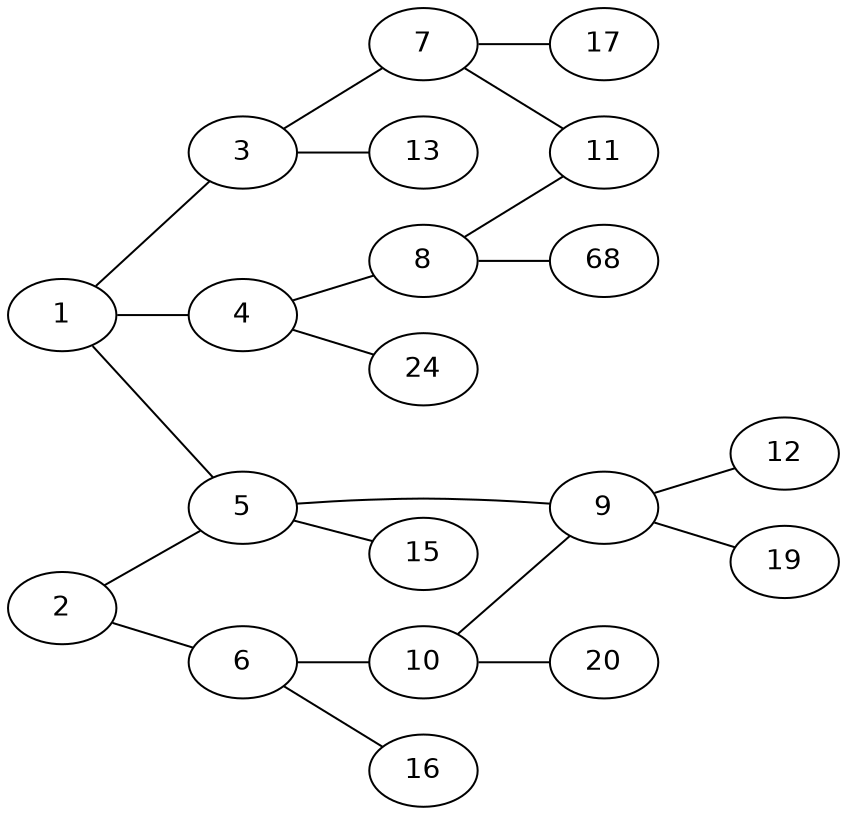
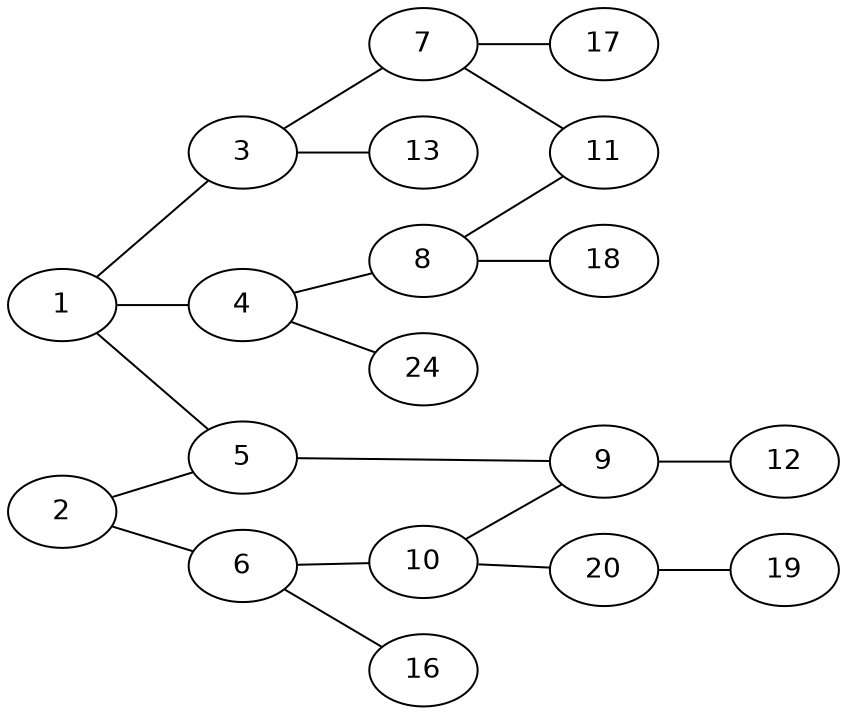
(604, 261) -> (604, 261)
(695, 535) -> (695, 570)
(423, 554) -> none
